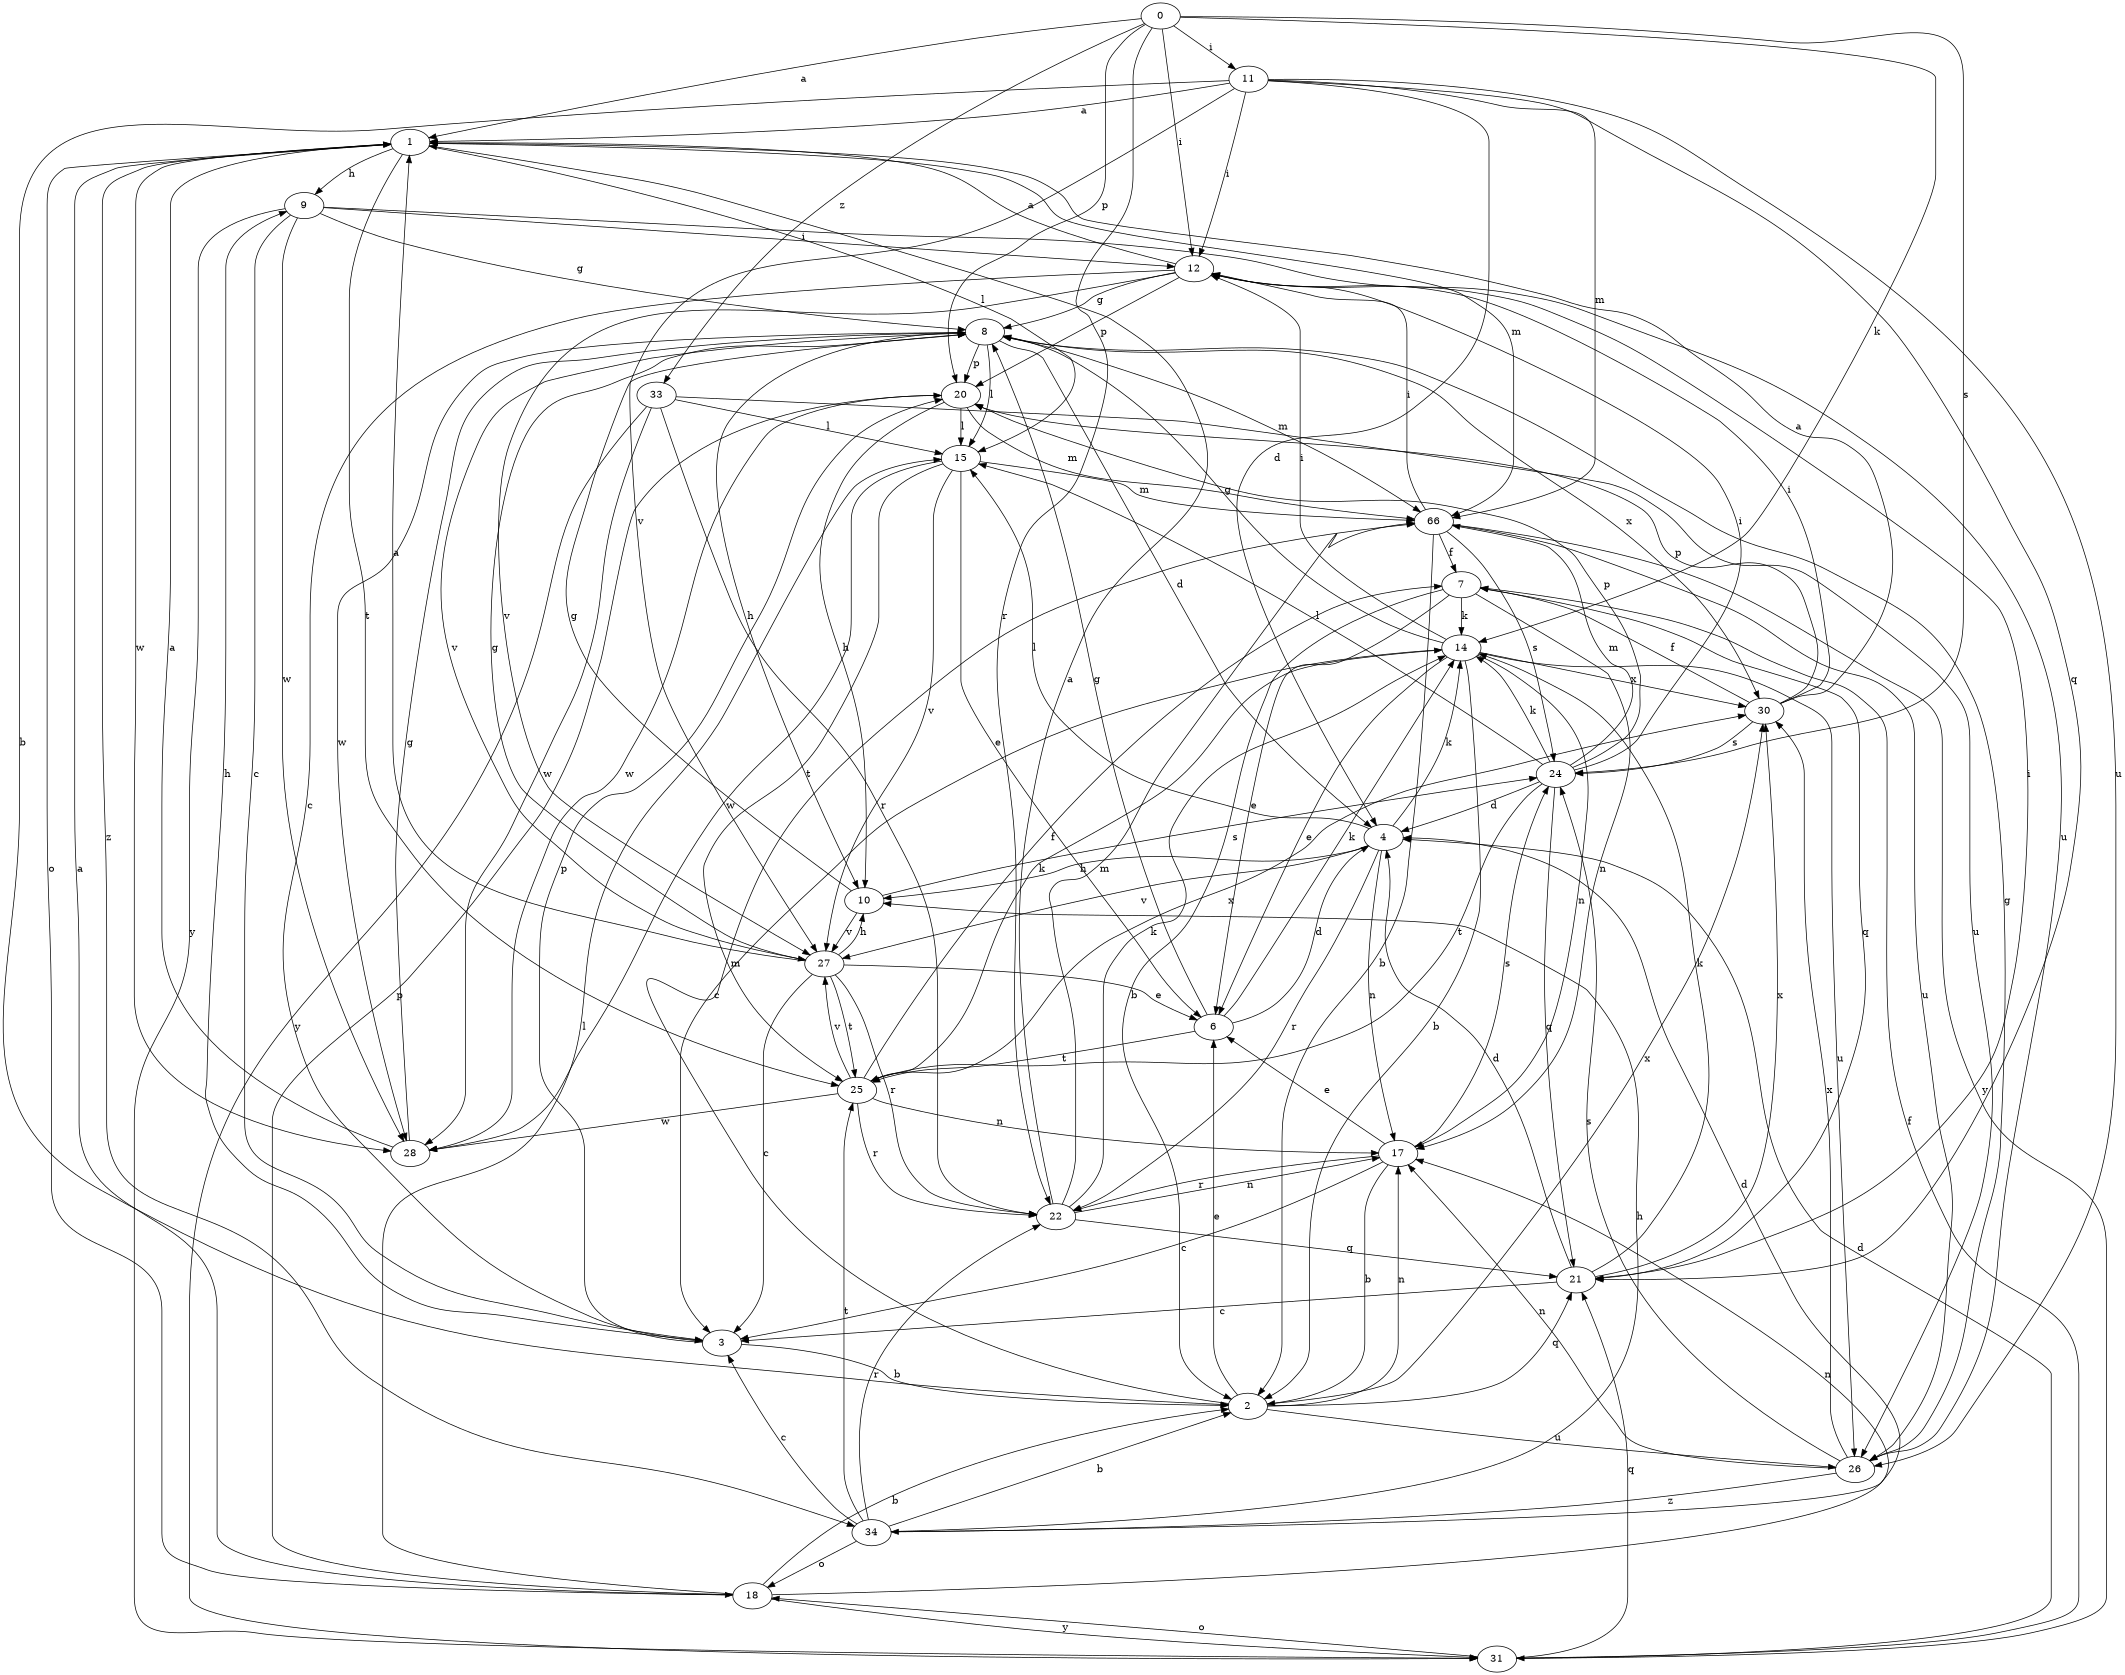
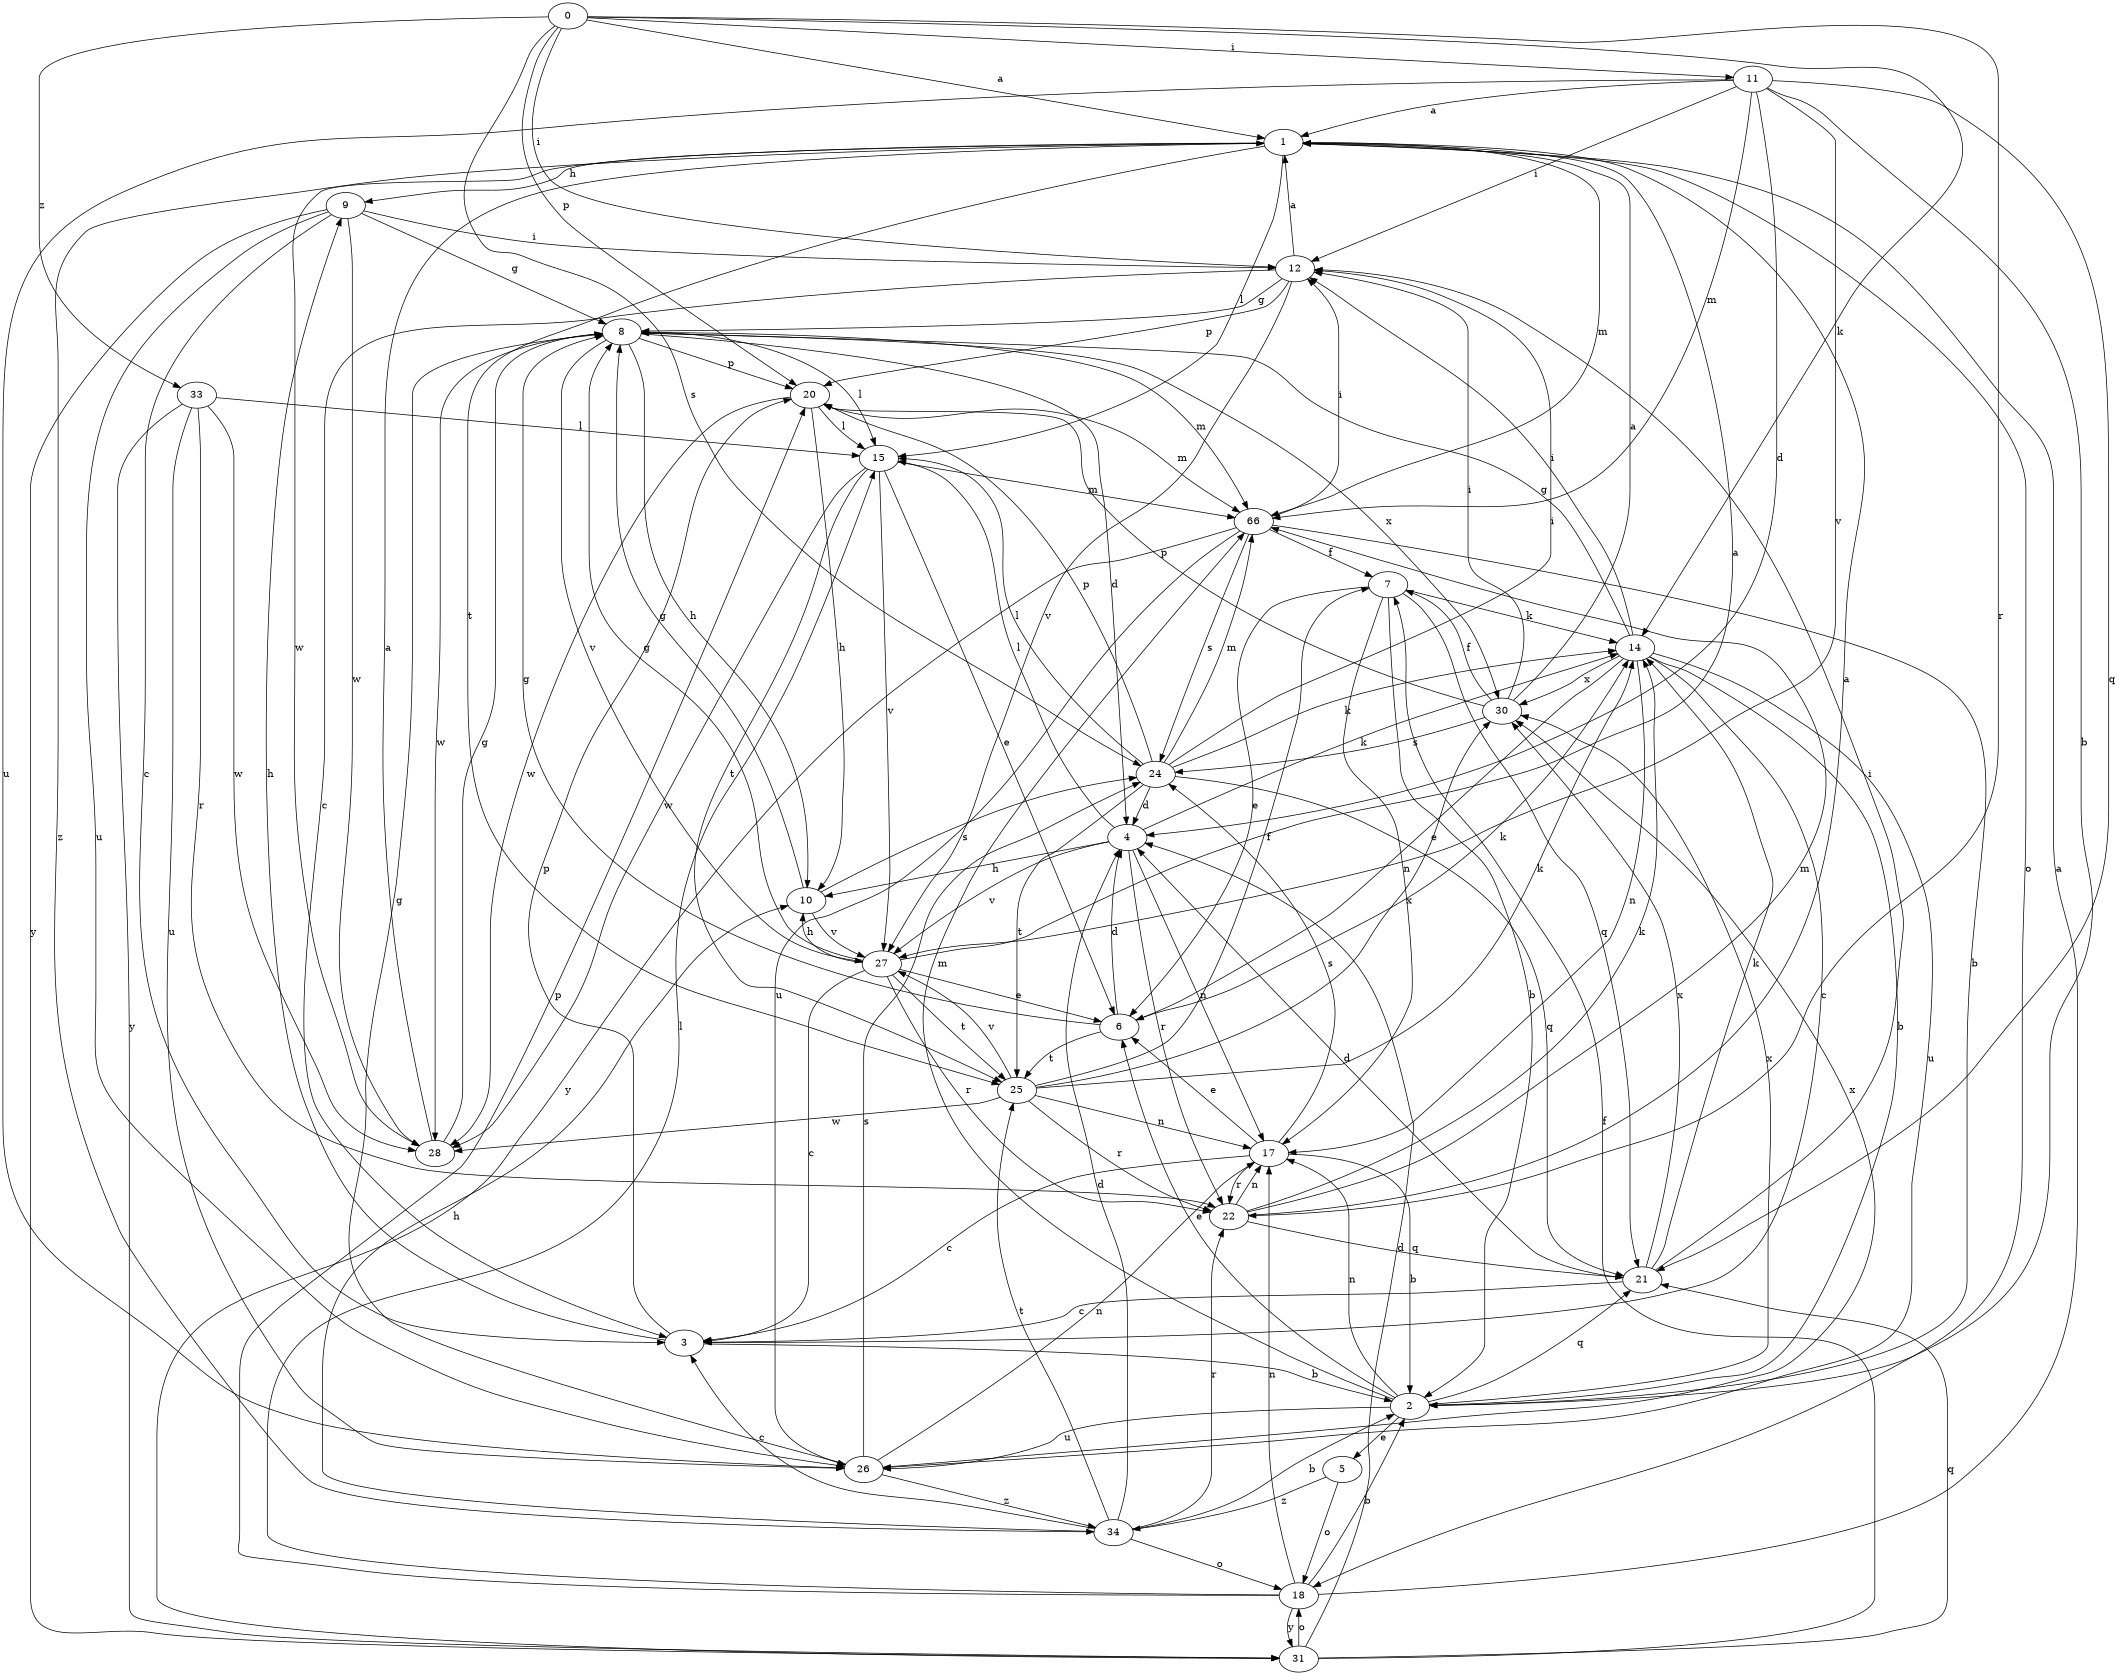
none -> (1342, 1469)
